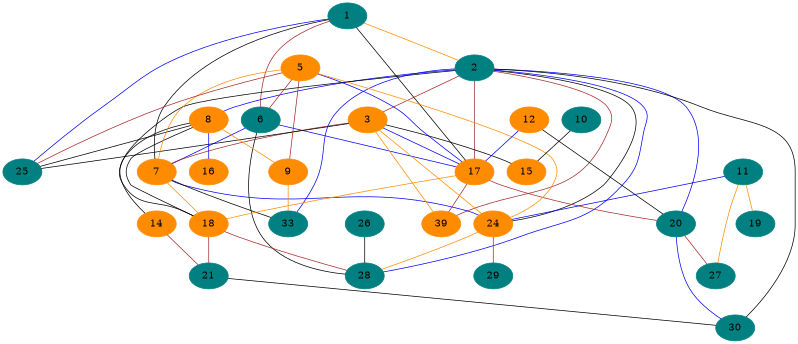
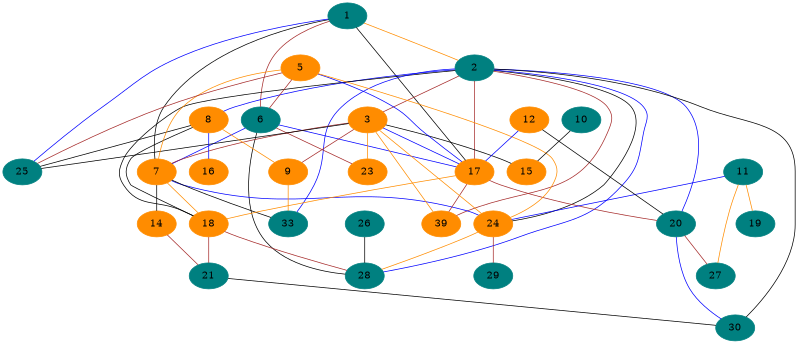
(294, 120) -> (329, 145)
(128, 153) -> (157, 193)
none -> (368, 172)
